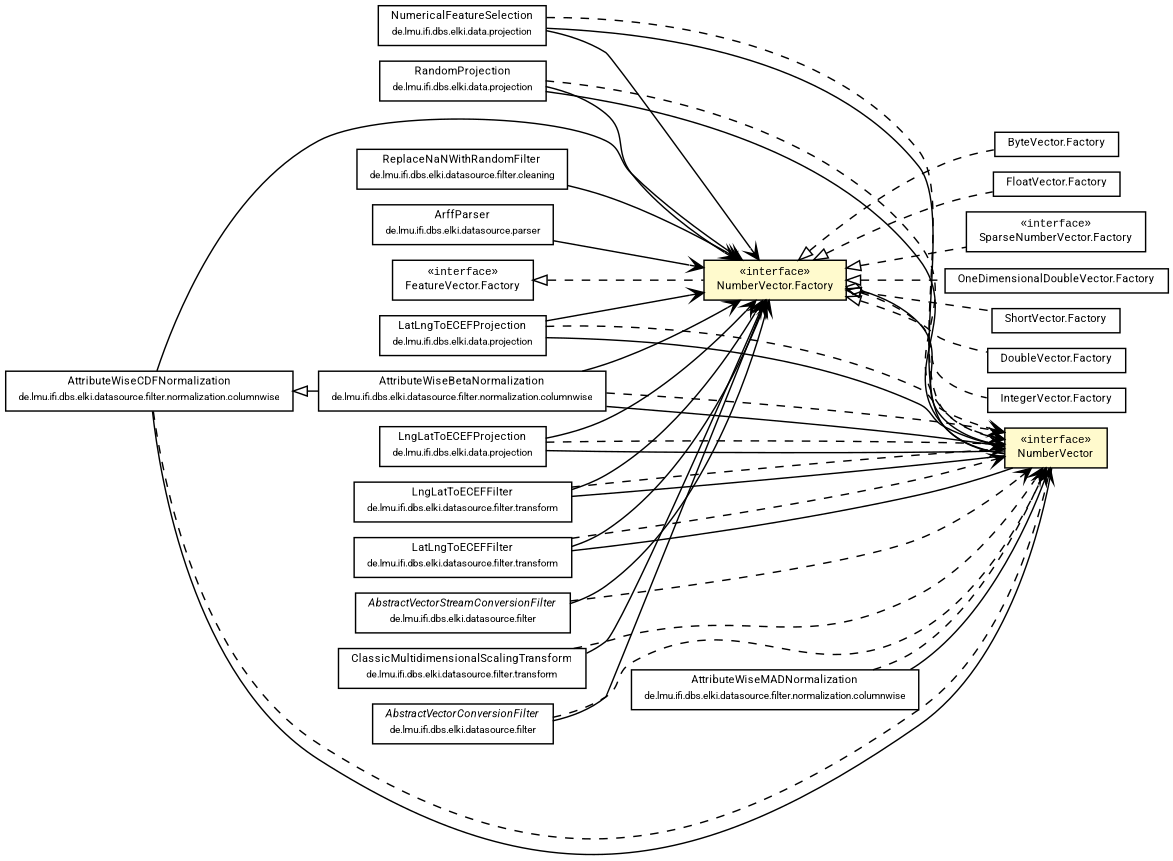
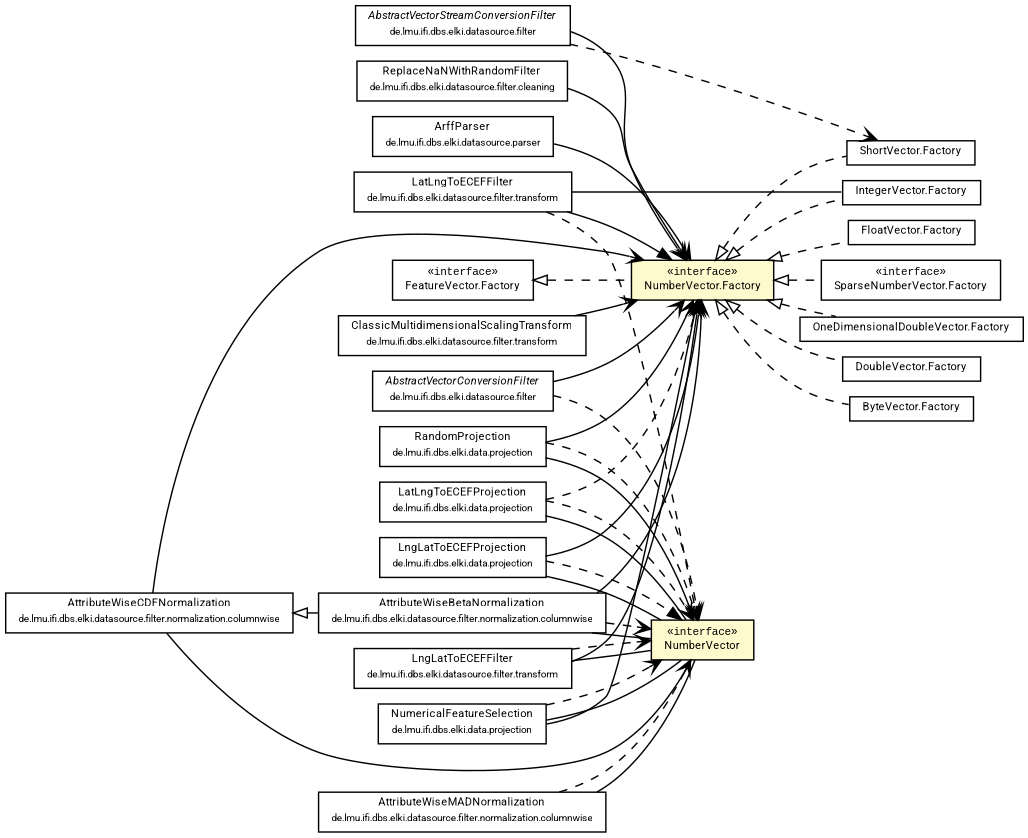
(618, 308) -> (646, 430)
(931, 372) -> none
(768, 441) -> (601, 576)
(678, 461) -> (615, 229)
(794, 519) -> (706, 192)
(804, 567) -> (718, 85)
(830, 624) -> none
(566, 837) -> none
